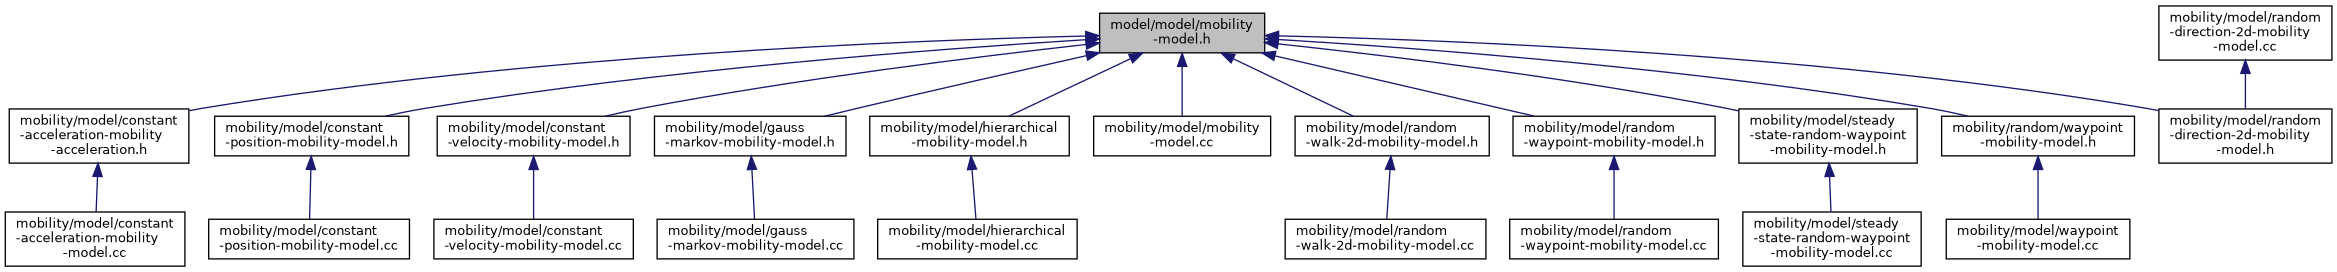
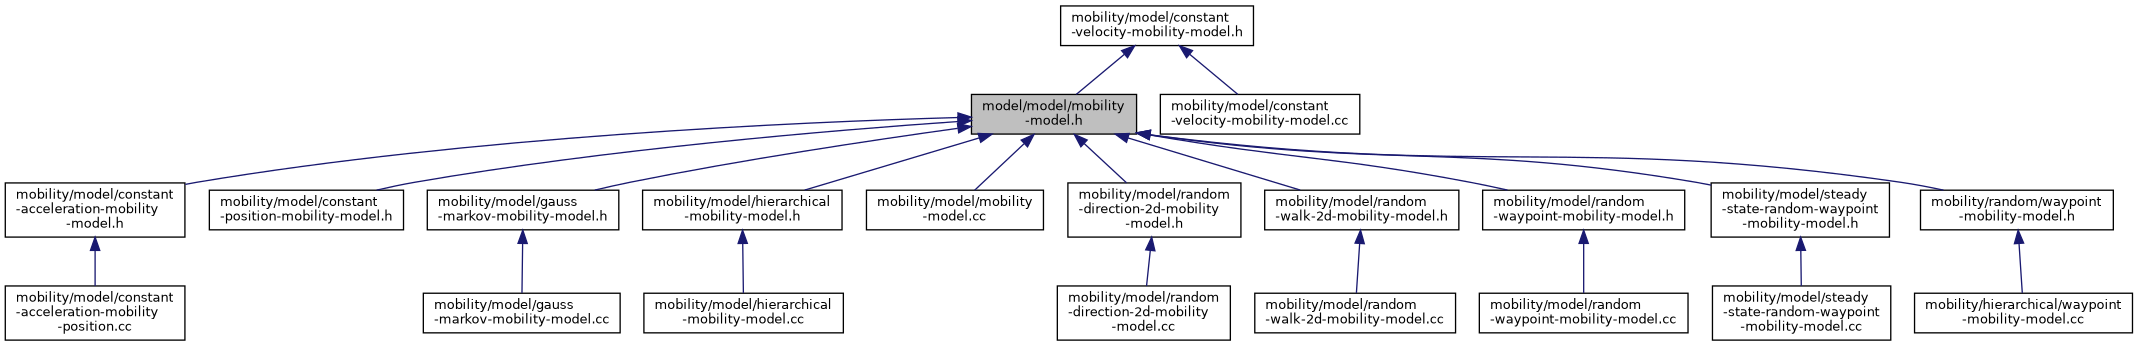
(845, 75) -> (1100, 74)
(2245, 91) -> (1148, 268)
(99, 136) -> (95, 210)
(95, 239) -> (95, 313)
(309, 239) -> none
(2038, 239) -> (2024, 313)
